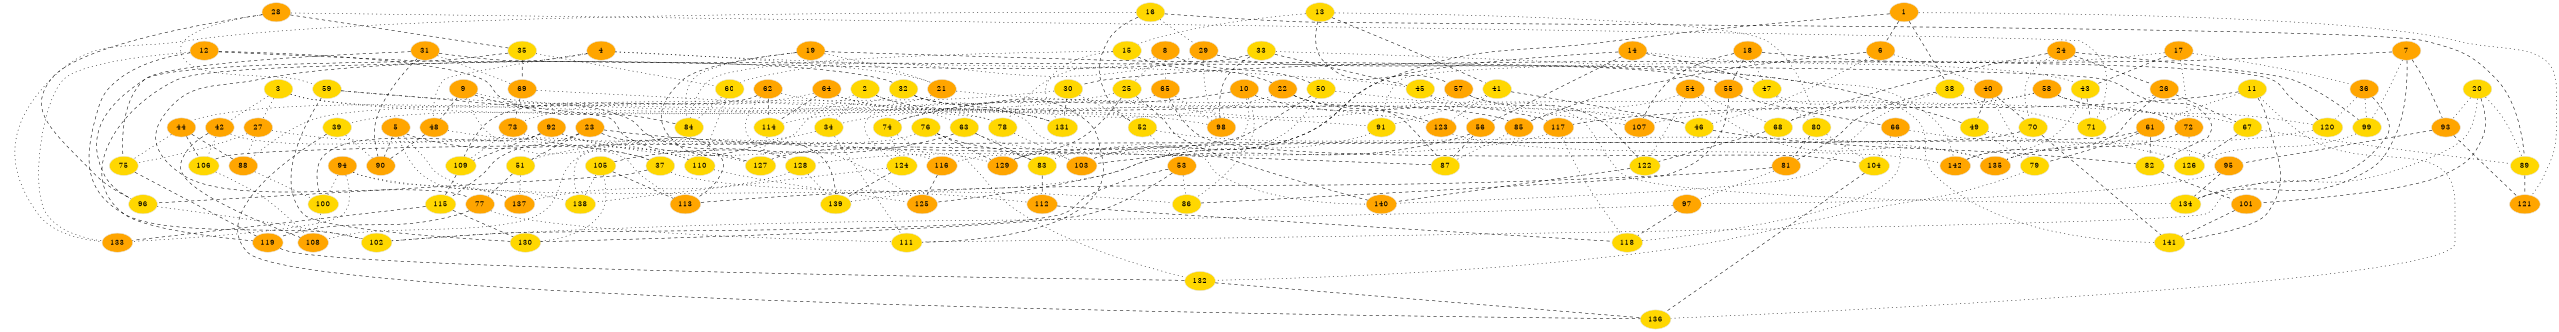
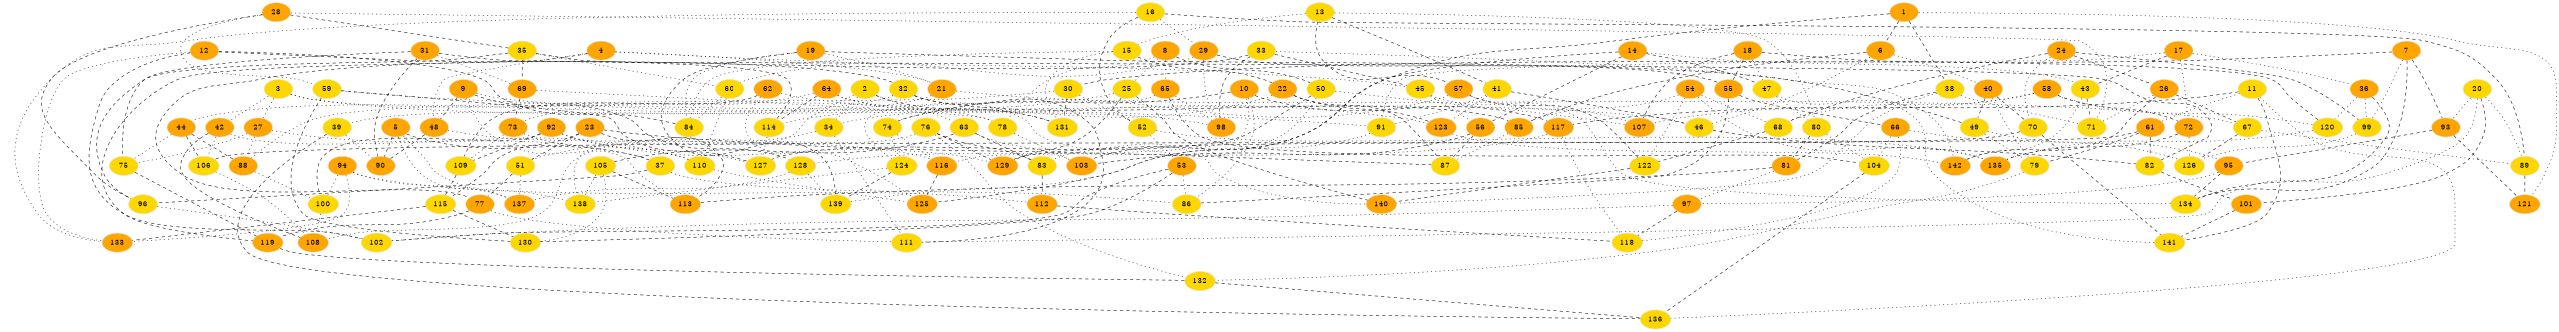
(769, 108) -> (729, 67)
